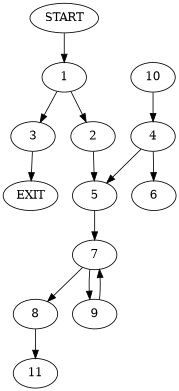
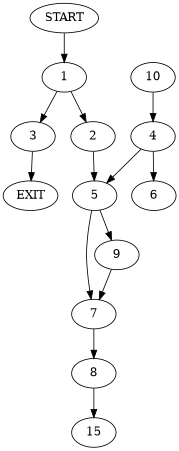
(89, 280) -> (104, 221)
(35, 373) -> (94, 432)
